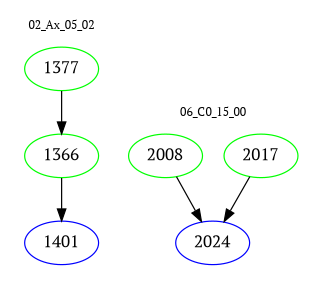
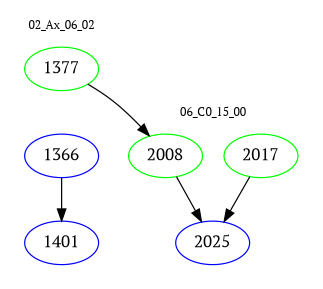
(62, 26) -> (62, 26)
(62, 106) -> (126, 112)
(62, 156) -> (62, 156)
(213, 243) -> (213, 243)
